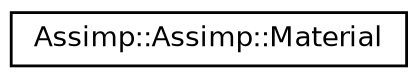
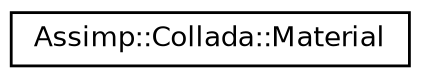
(209, 39) -> (210, 39)
